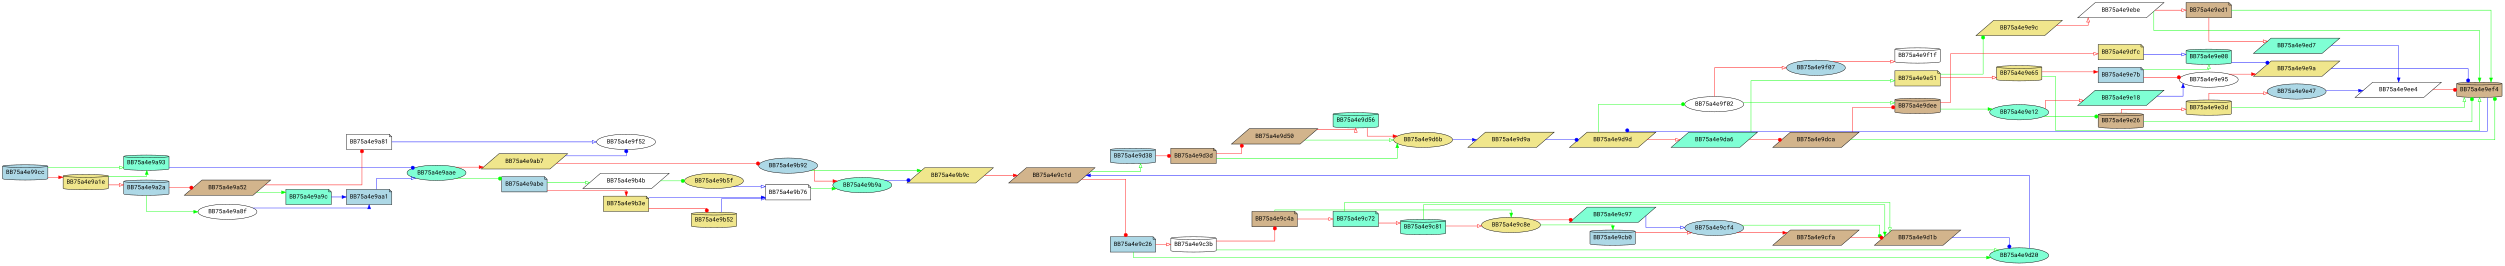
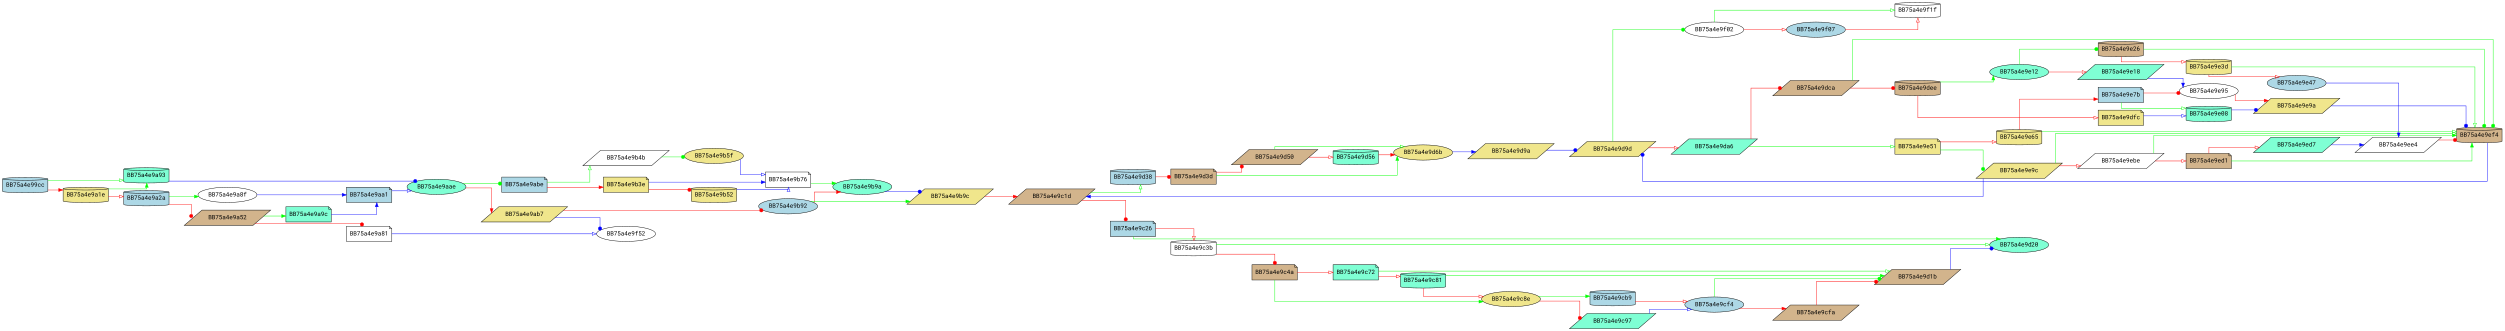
(1817, 103) -> (1797, 10)
none -> (2239, 133)
(1596, 175) -> (1546, 197)
(1613, 238) -> (1613, 298)
